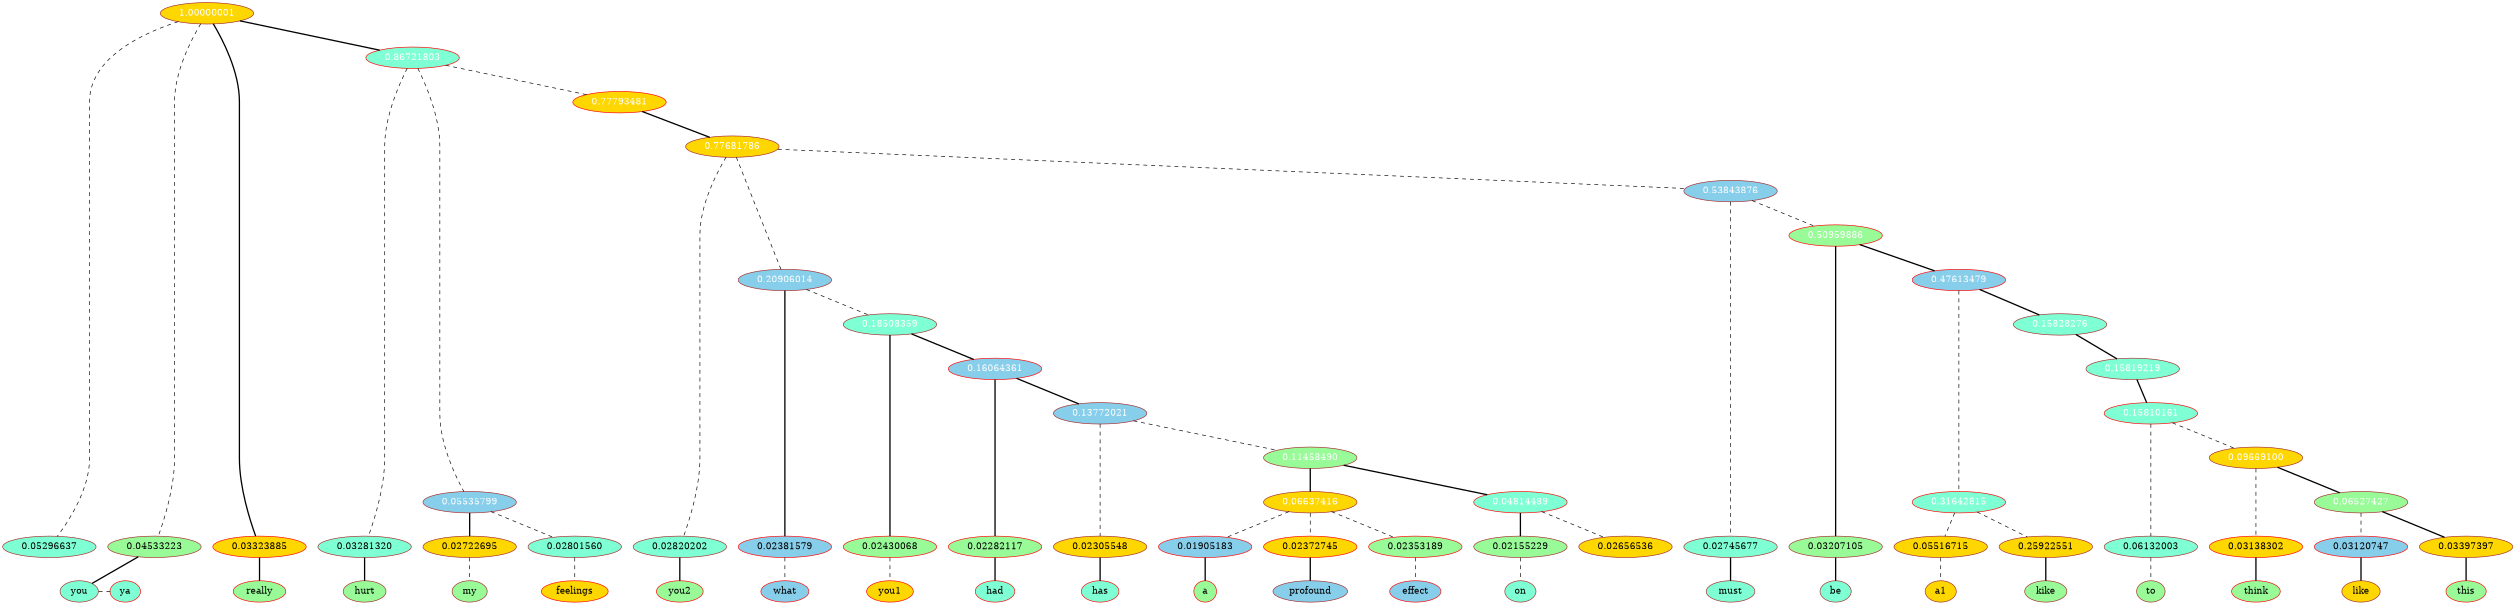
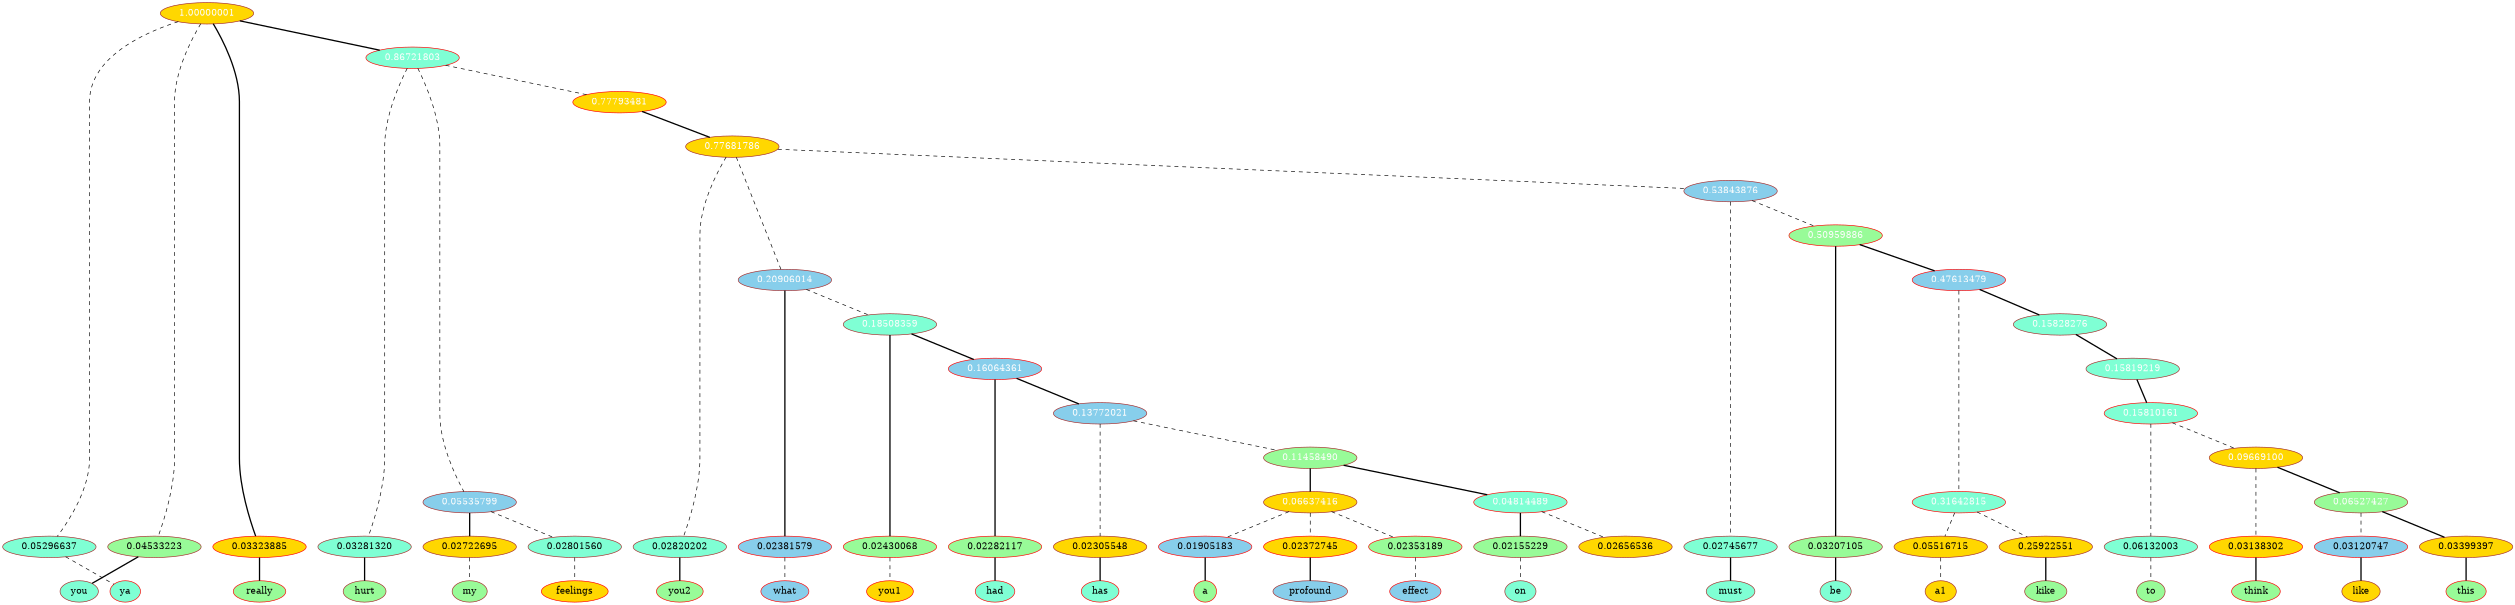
(2466, 547) -> (2466, 547)
(104, 591) -> (90, 571)
